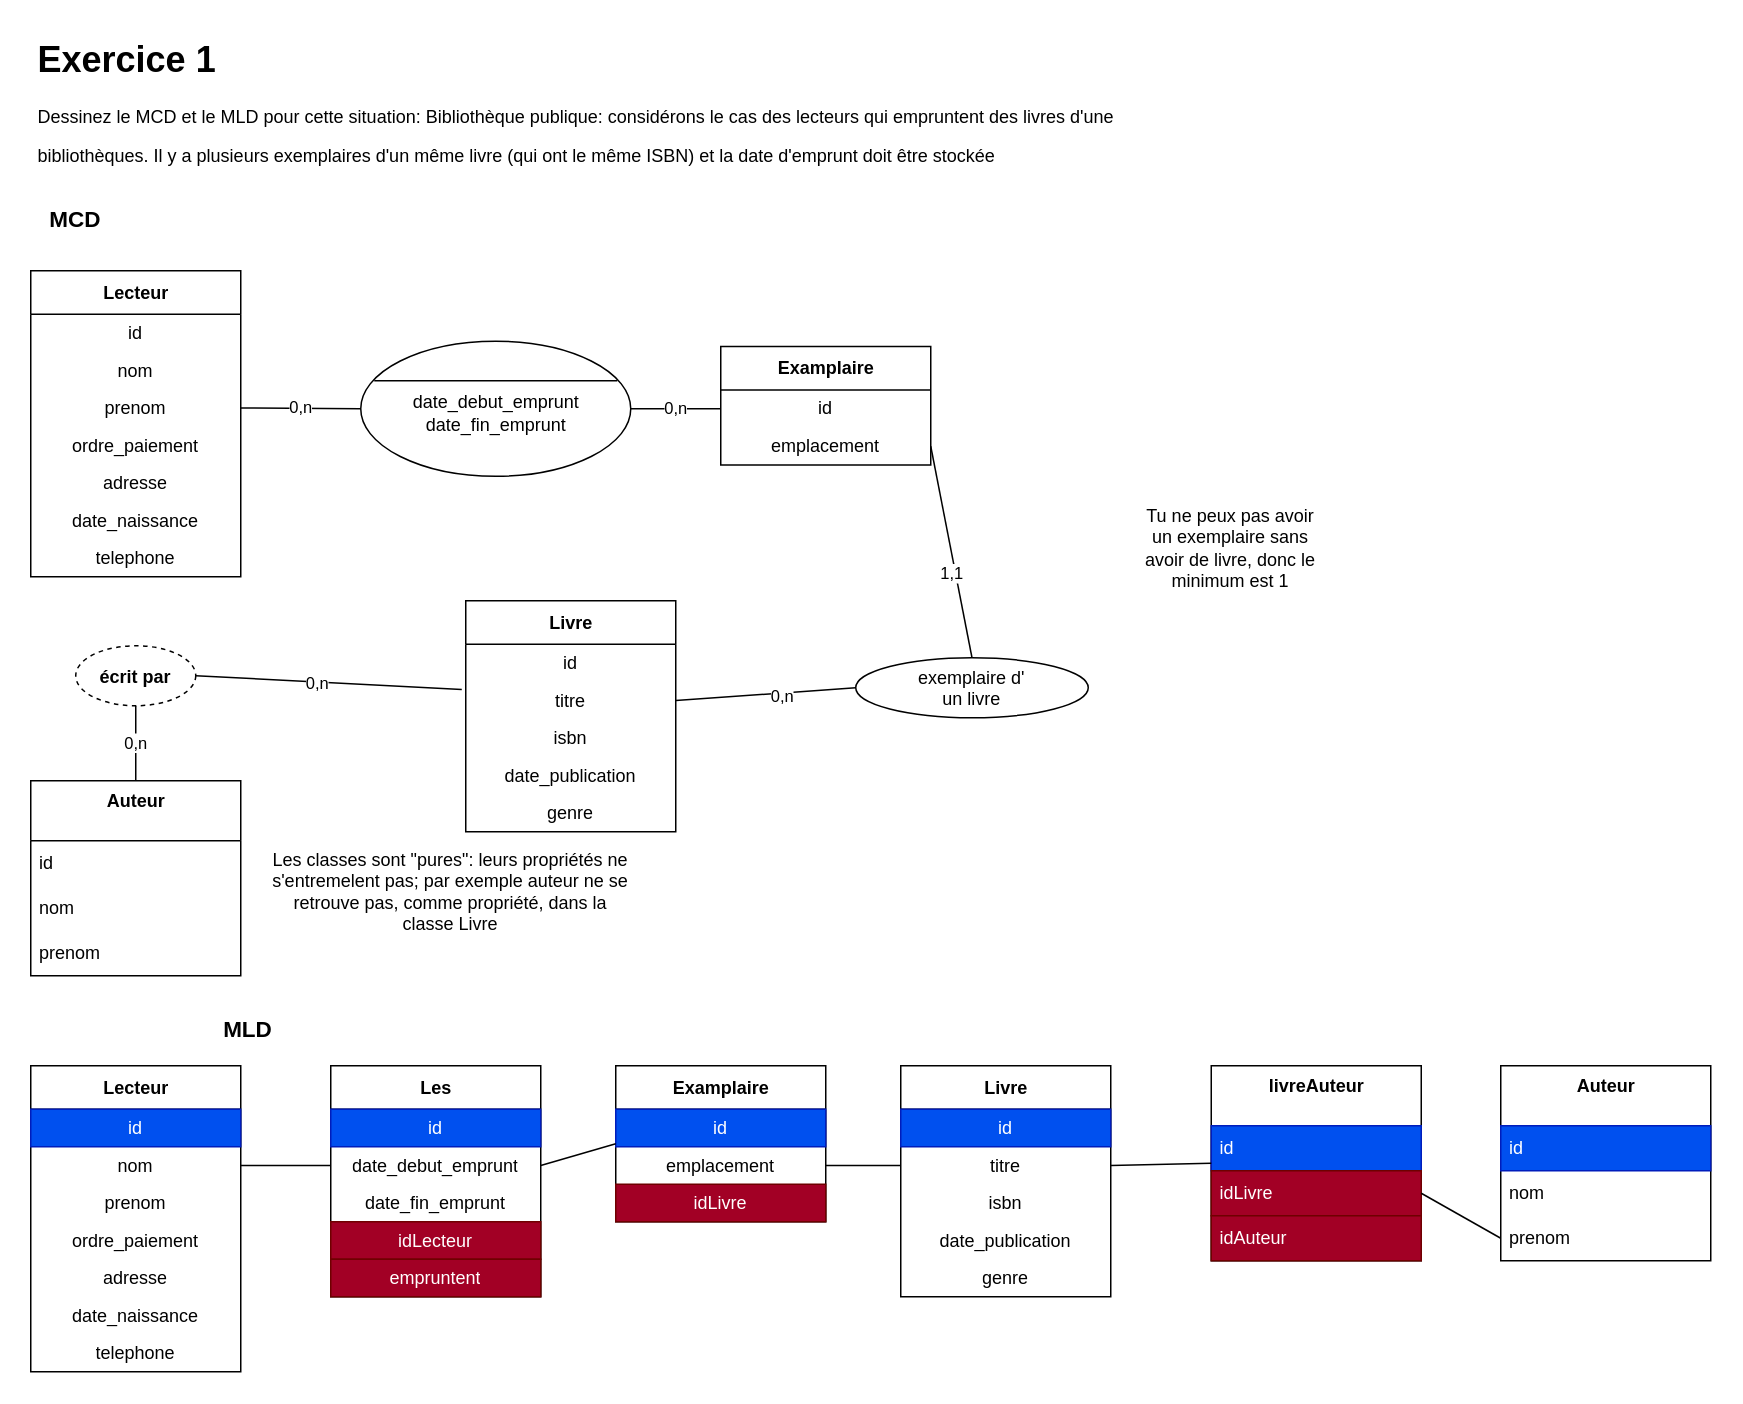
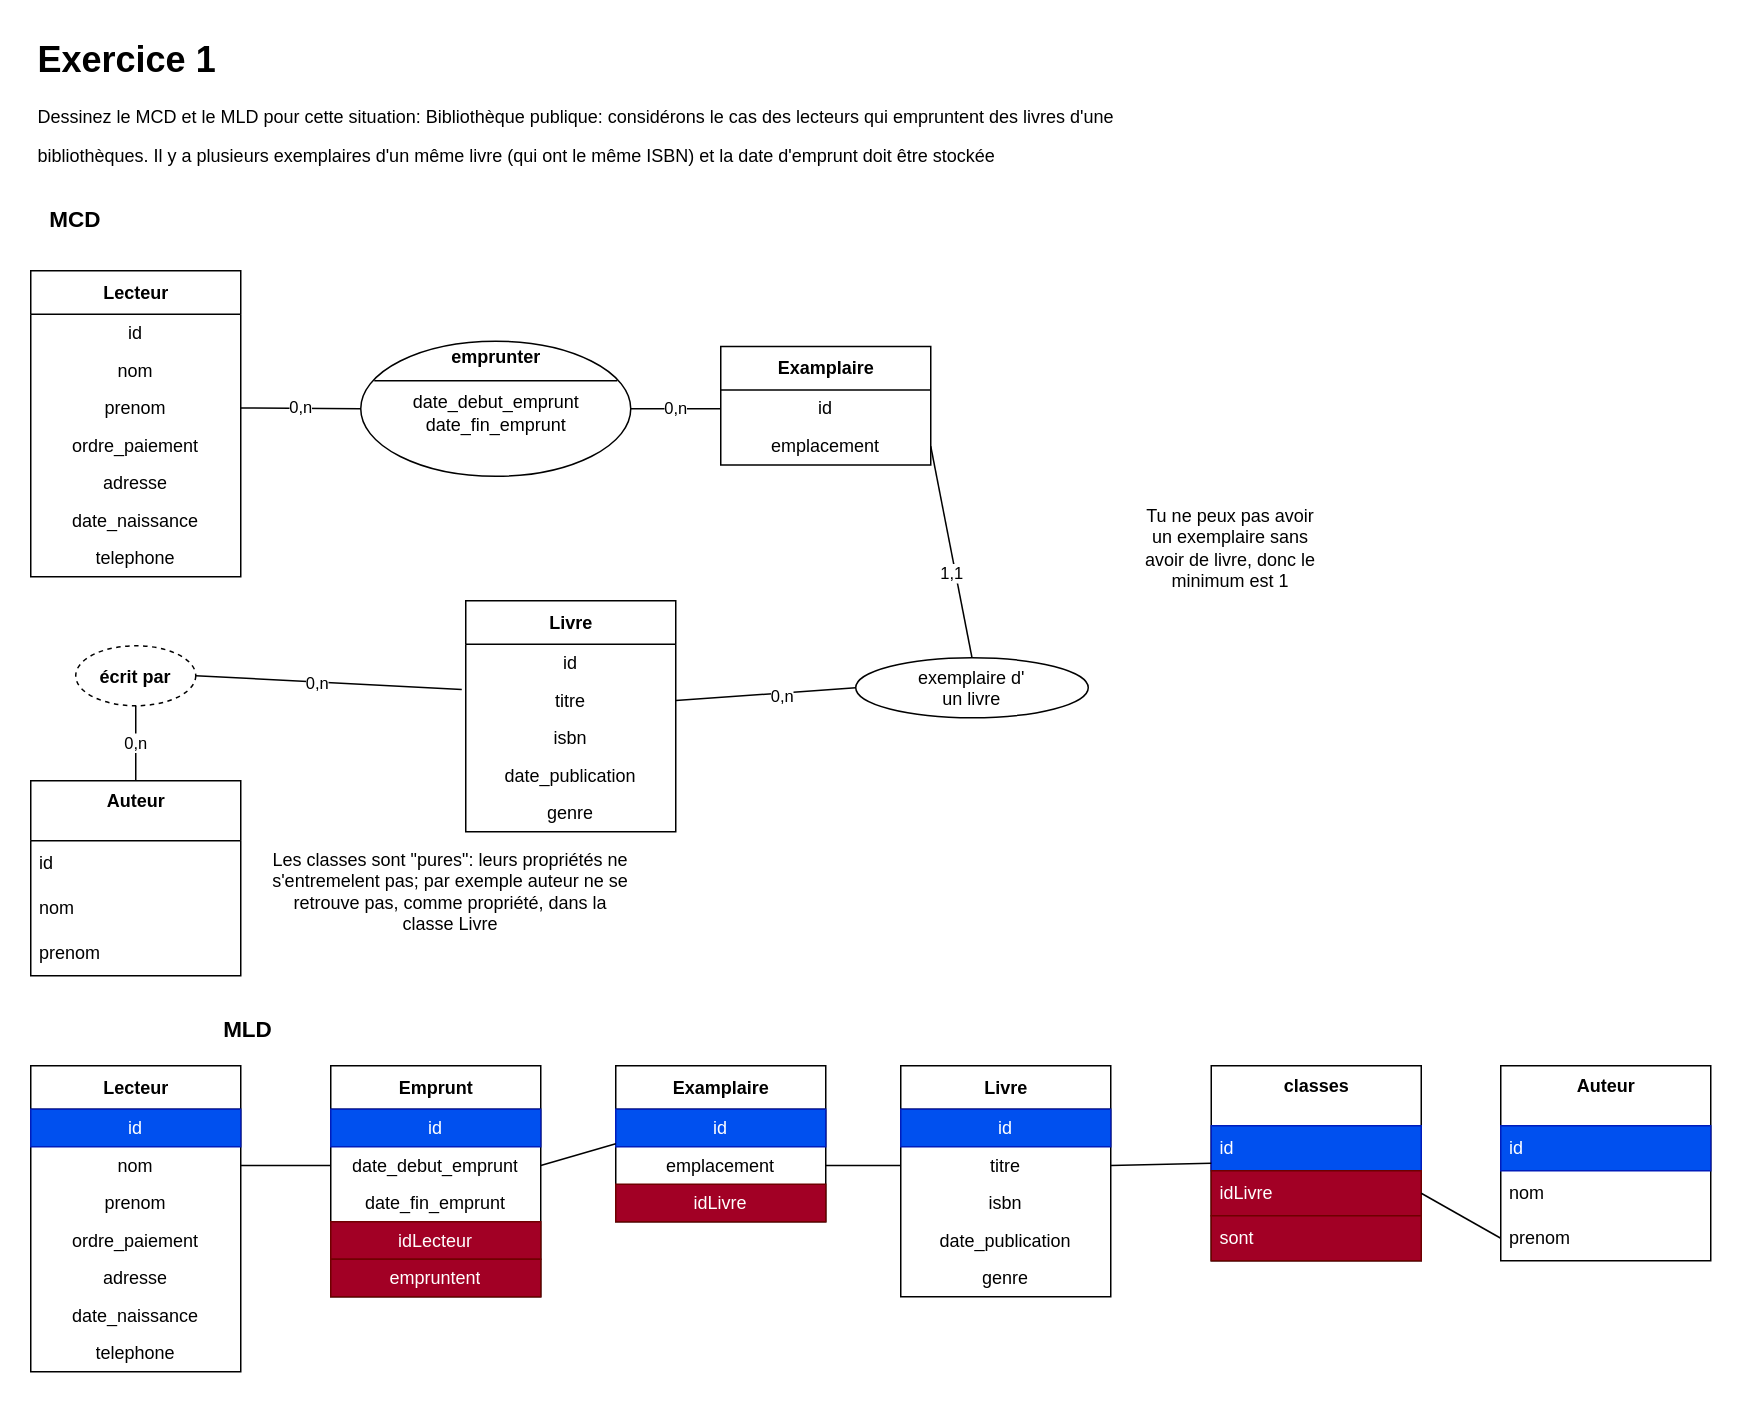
none -> (496, 358)
(1317, 1087) -> (1317, 1087)
(437, 1088) -> (437, 1088)
(1258, 1238) -> (1240, 1238)
